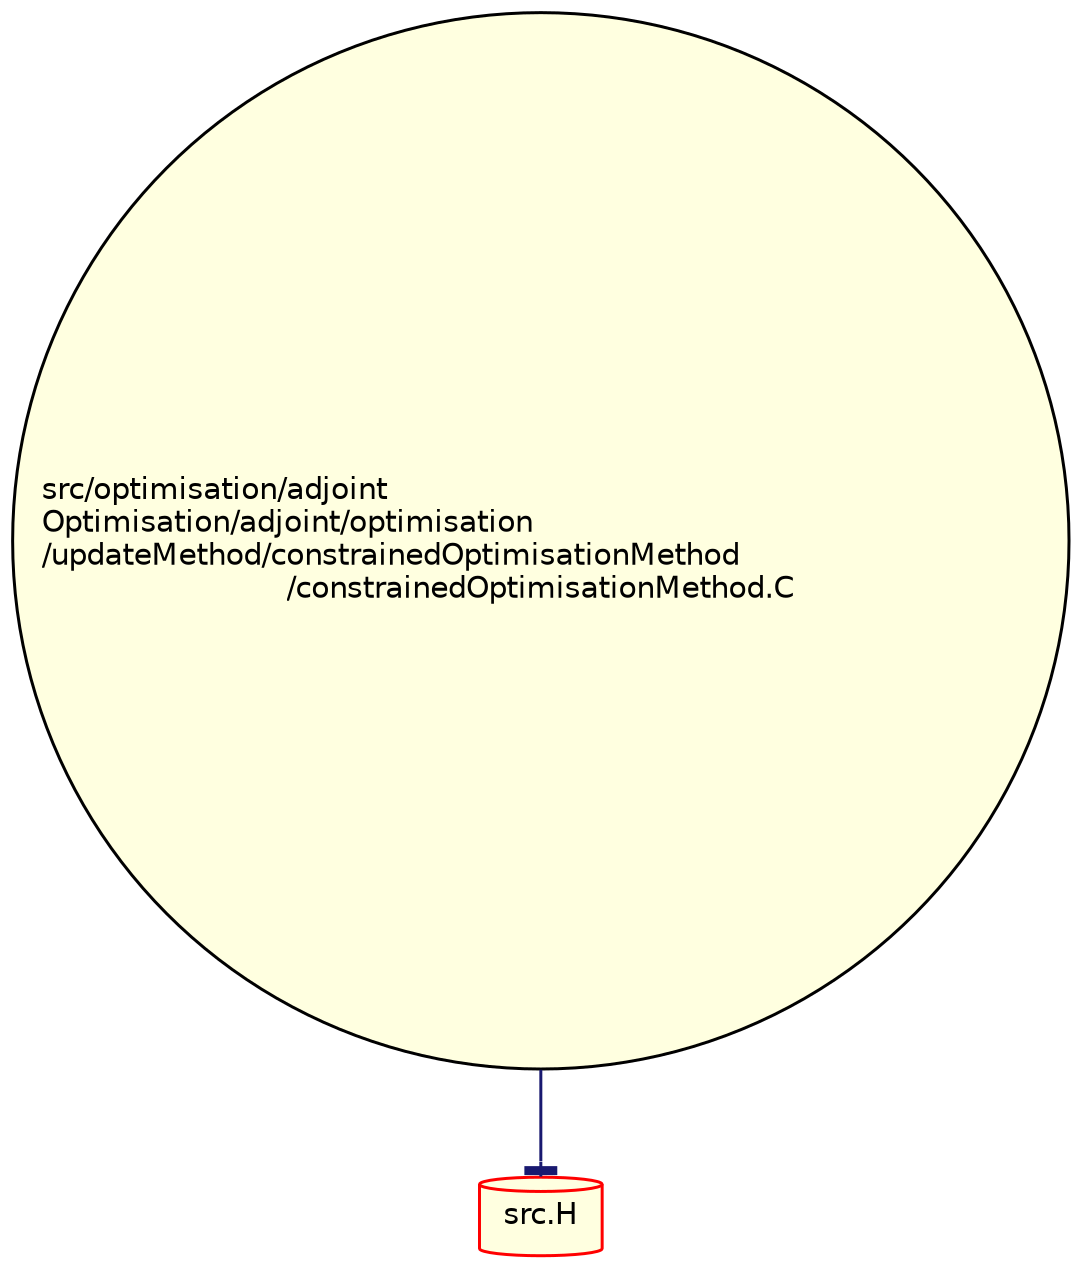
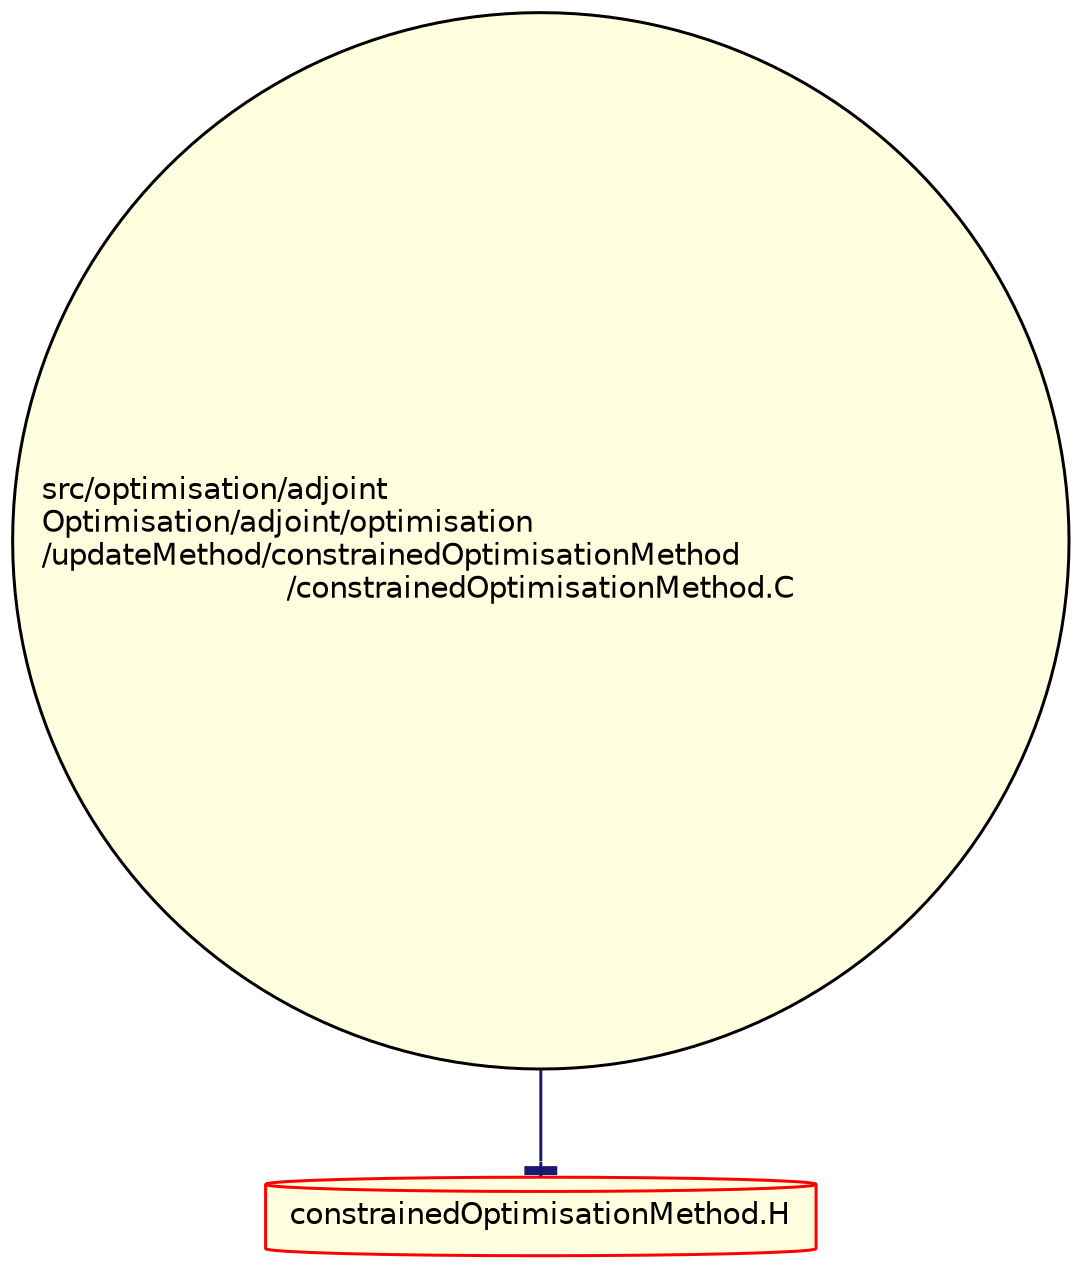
(541, 1216) -> (541, 1216)
